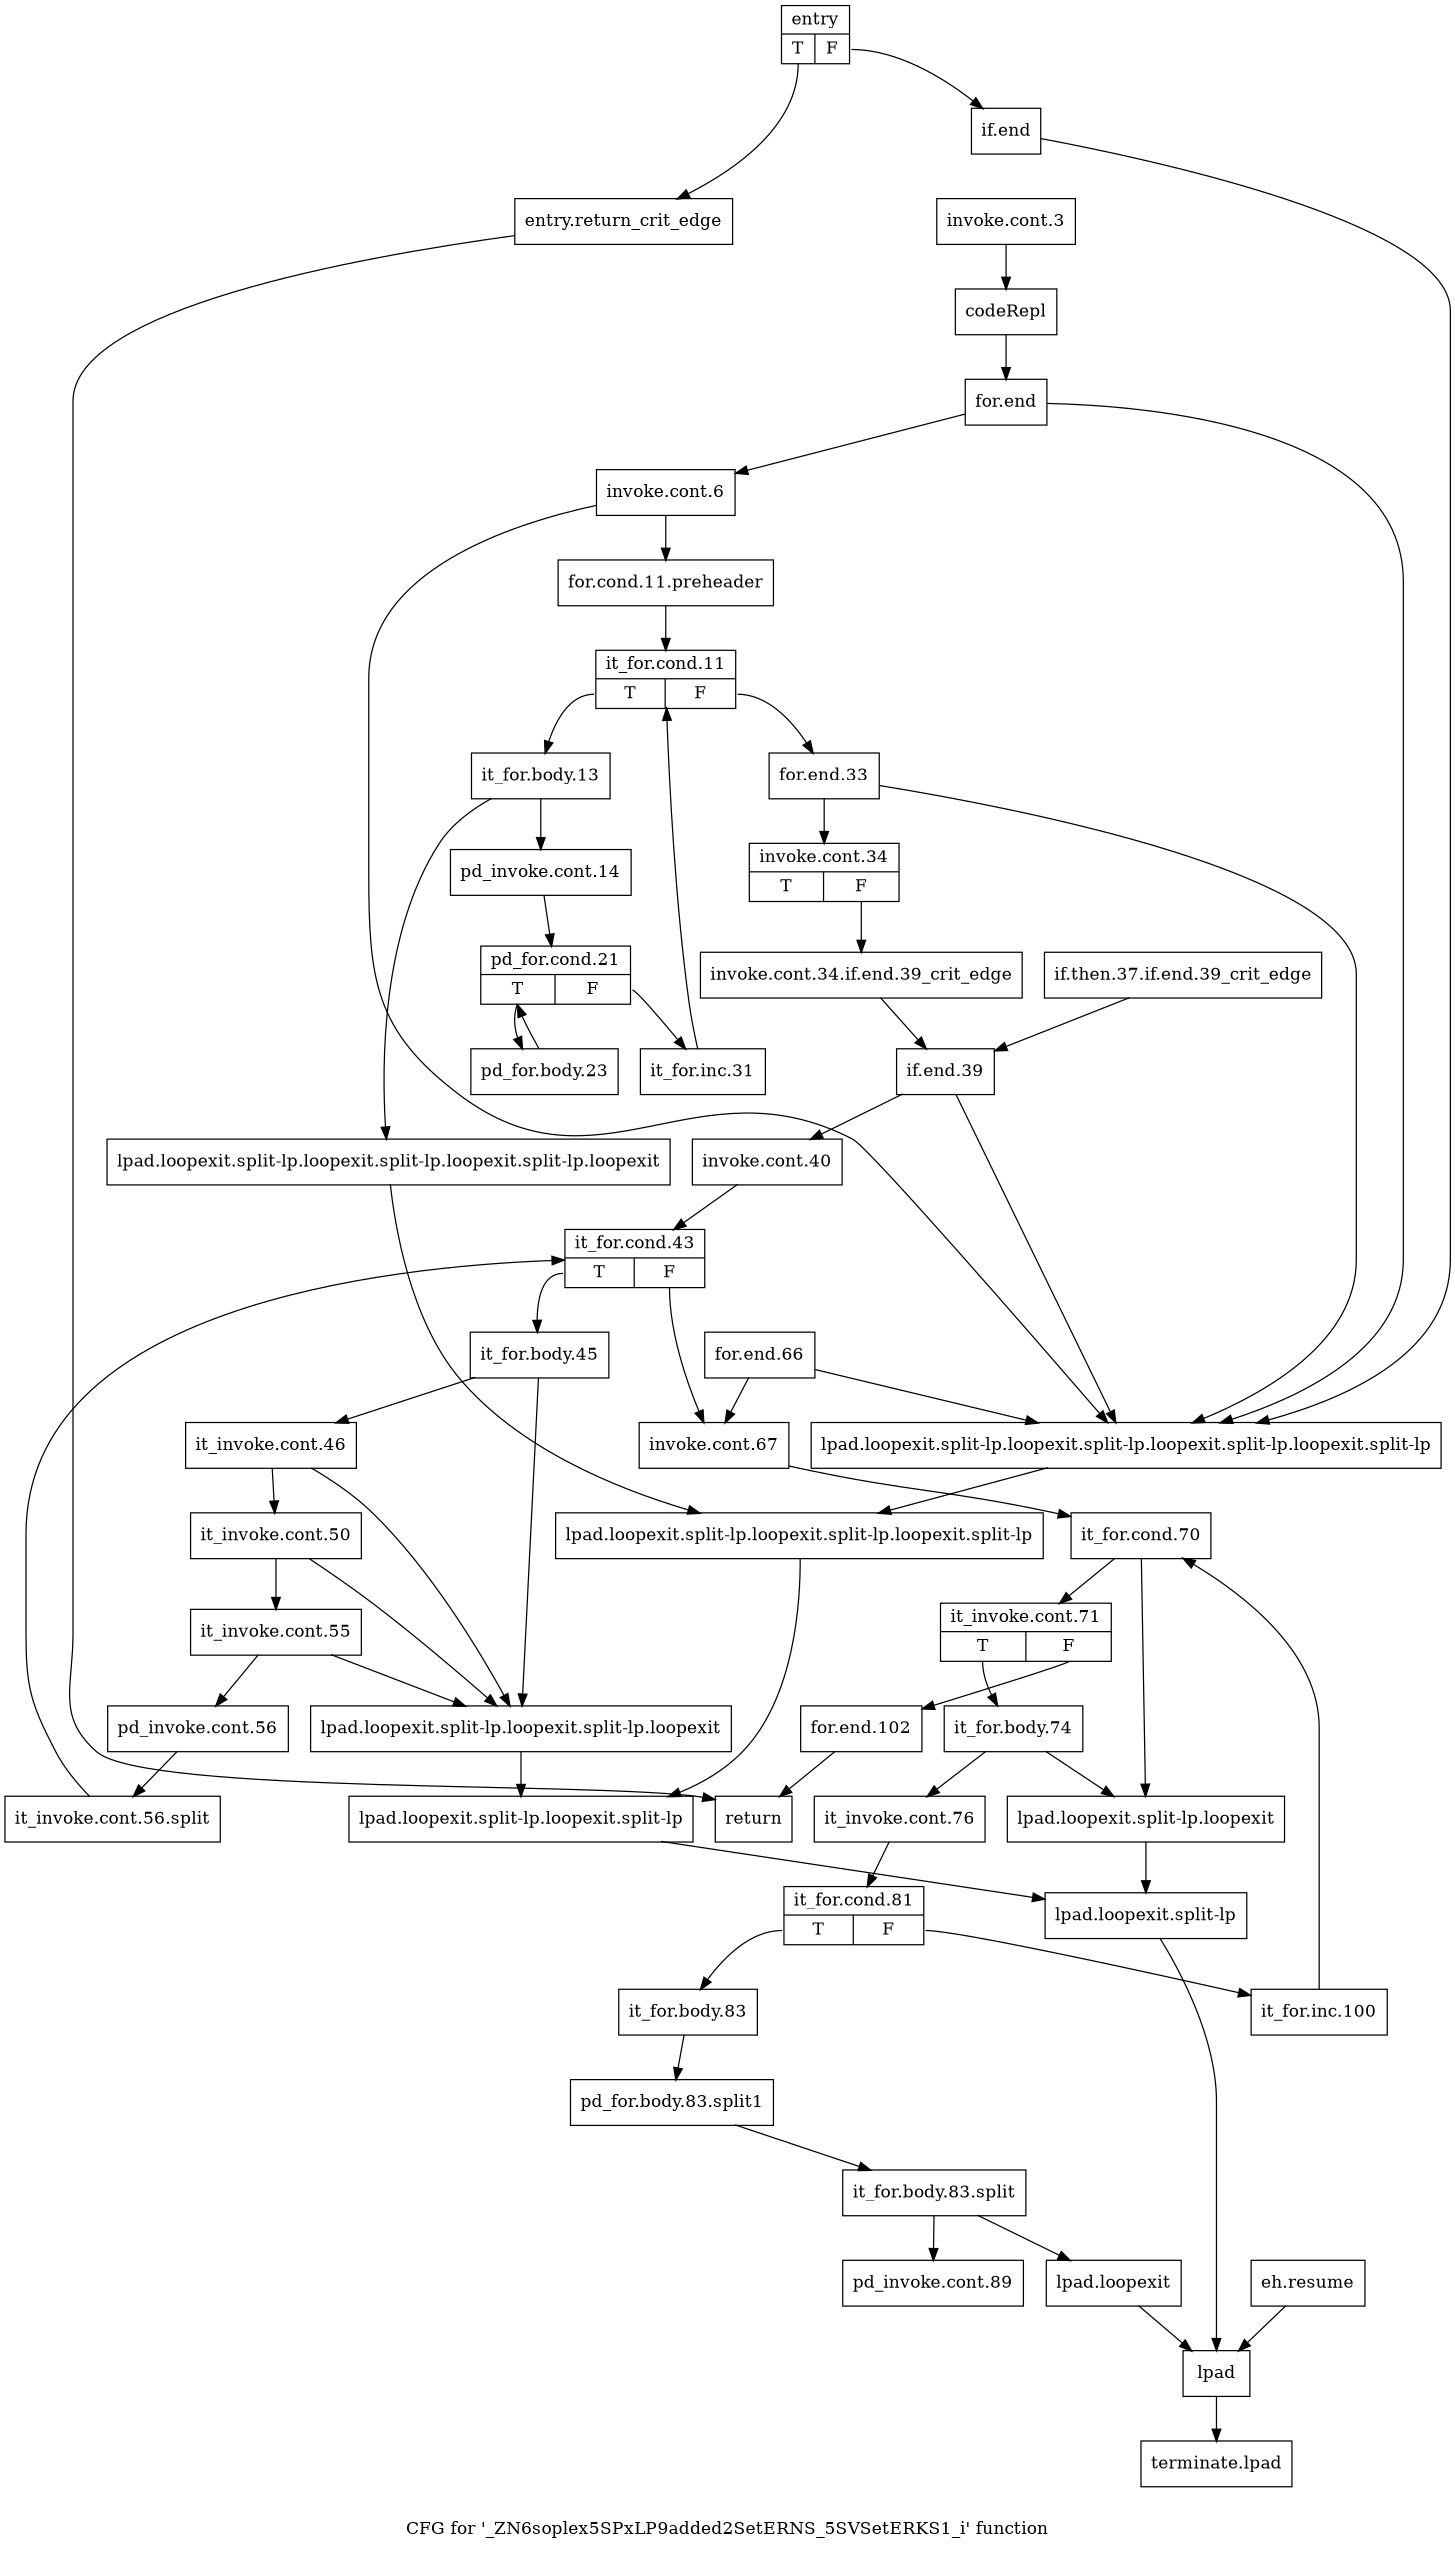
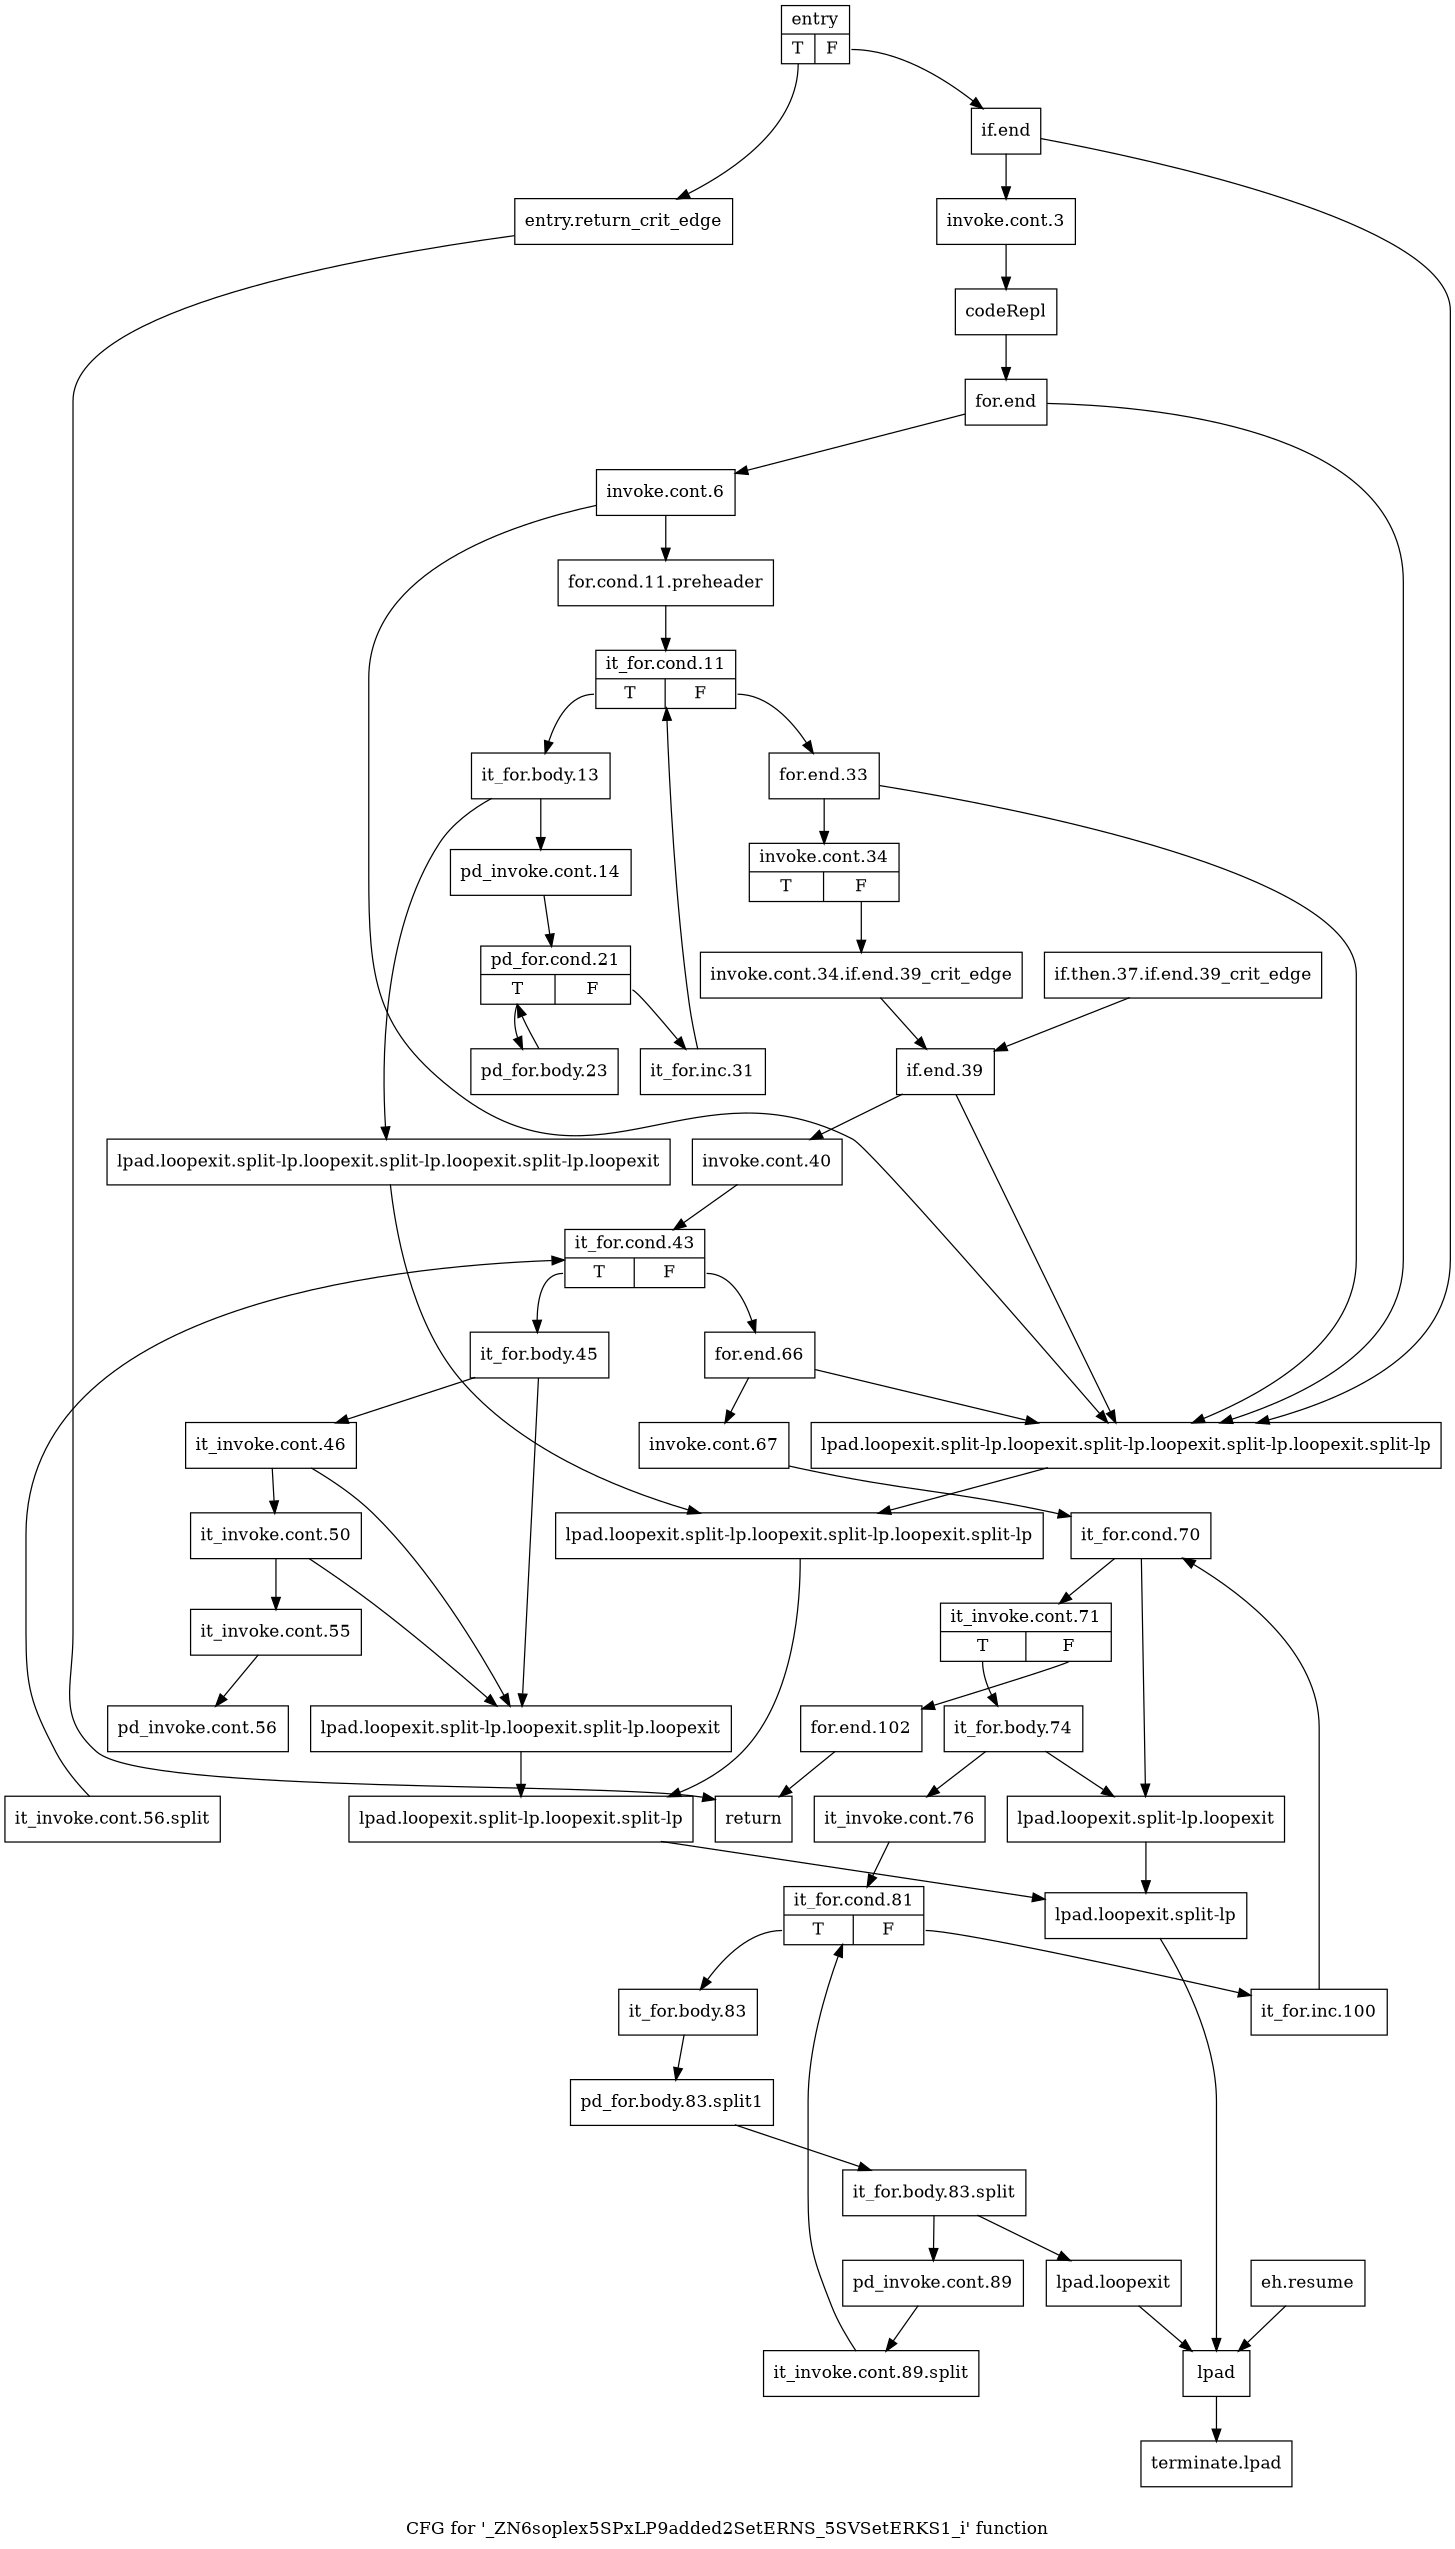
none -> (1006, 170)
(679, 1351) -> (736, 1290)
(393, 1678) -> none
(167, 1762) -> none
none -> (871, 2374)
